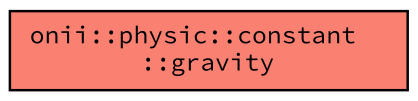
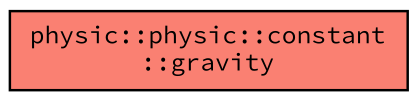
(209, 51) -> (209, 51)
